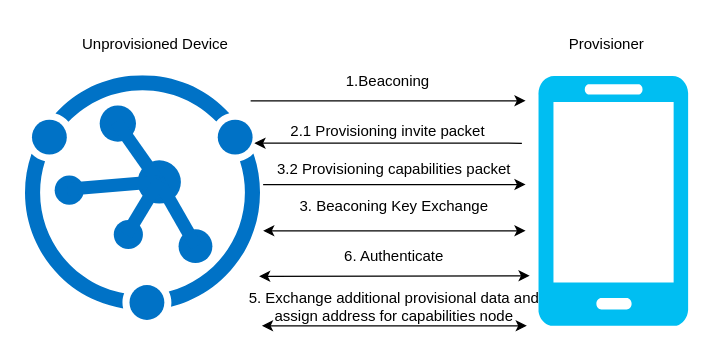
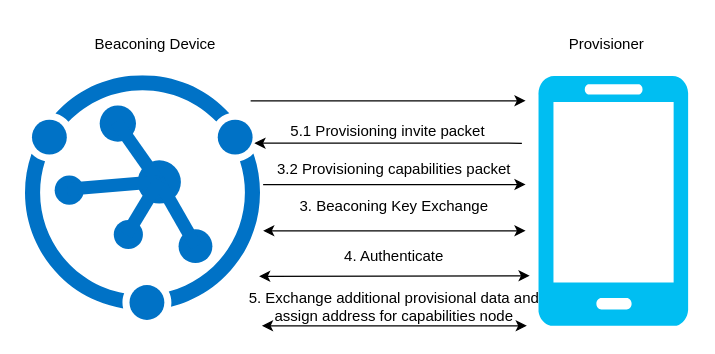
(156, 44) -> (156, 44)
(388, 82) -> none
(388, 132) -> (388, 132)
(394, 257) -> (394, 257)
